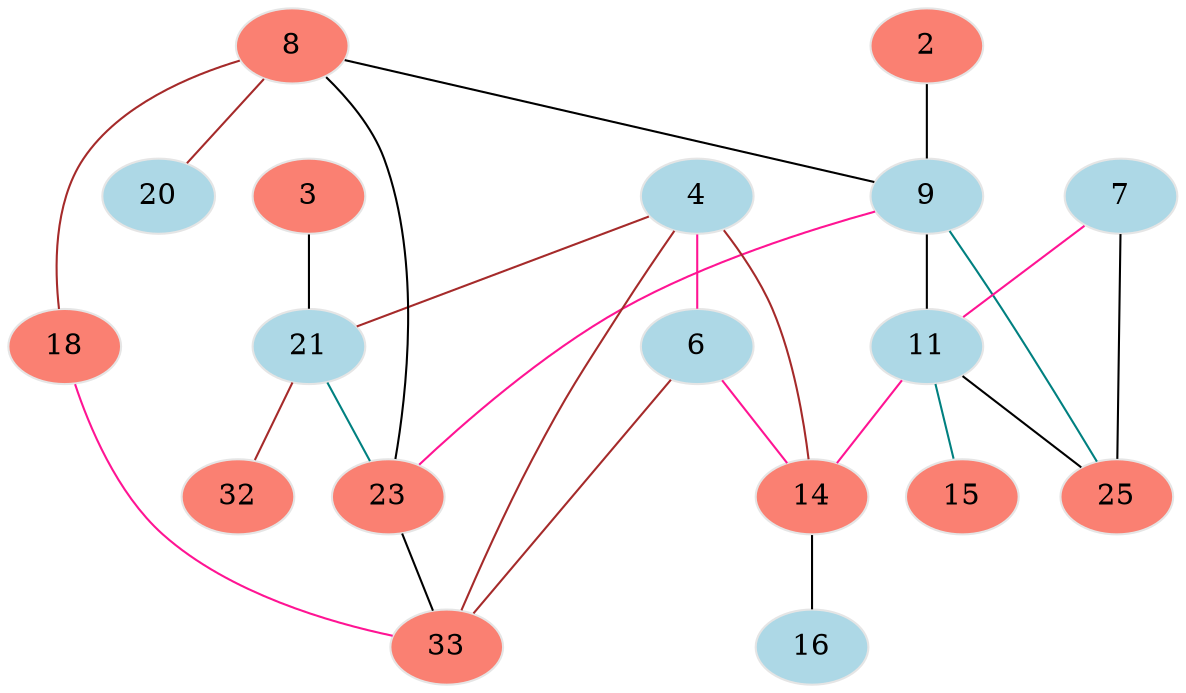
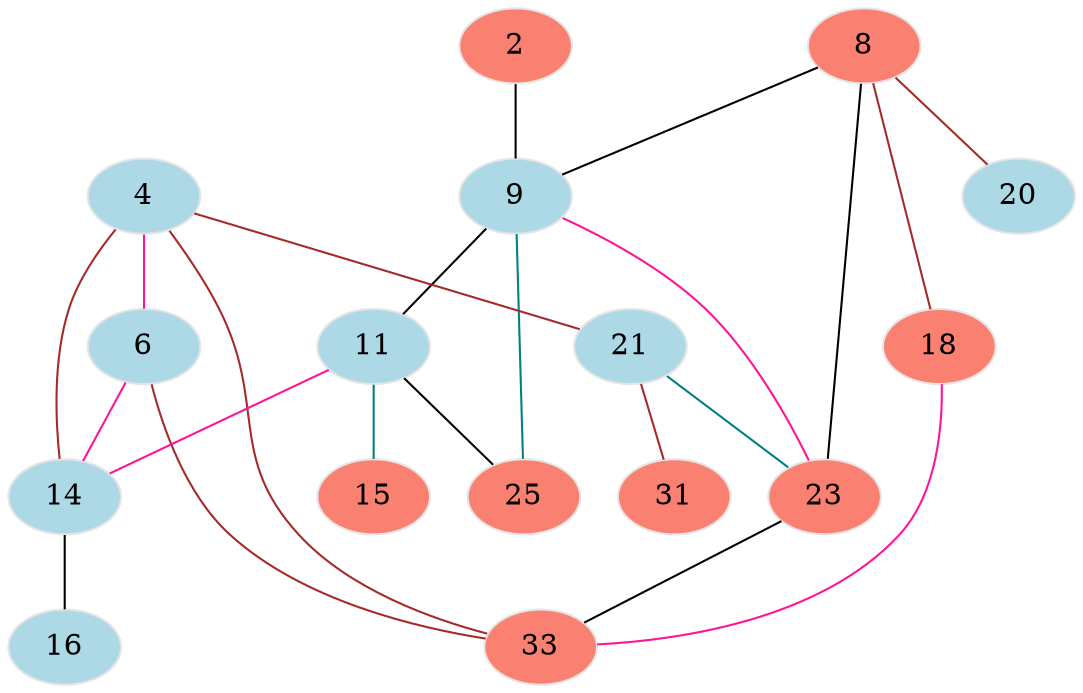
(309, 196) -> none
(1121, 196) -> none
(238, 497) -> (674, 497)
(812, 497) -> (65, 497)
